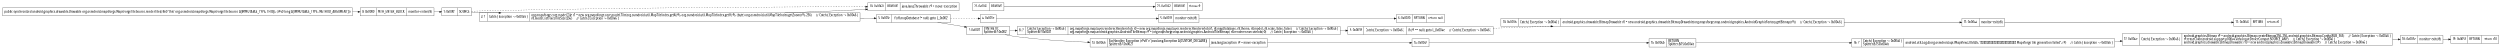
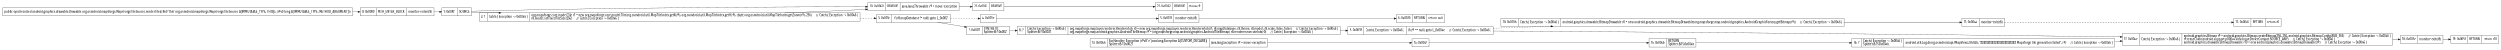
none -> (965, 7)
(669, 8) -> (669, 8)
(867, 18) -> (867, 18)
(2118, 22) -> (2118, 22)
none -> (1807, 33)
(1046, 40) -> none
